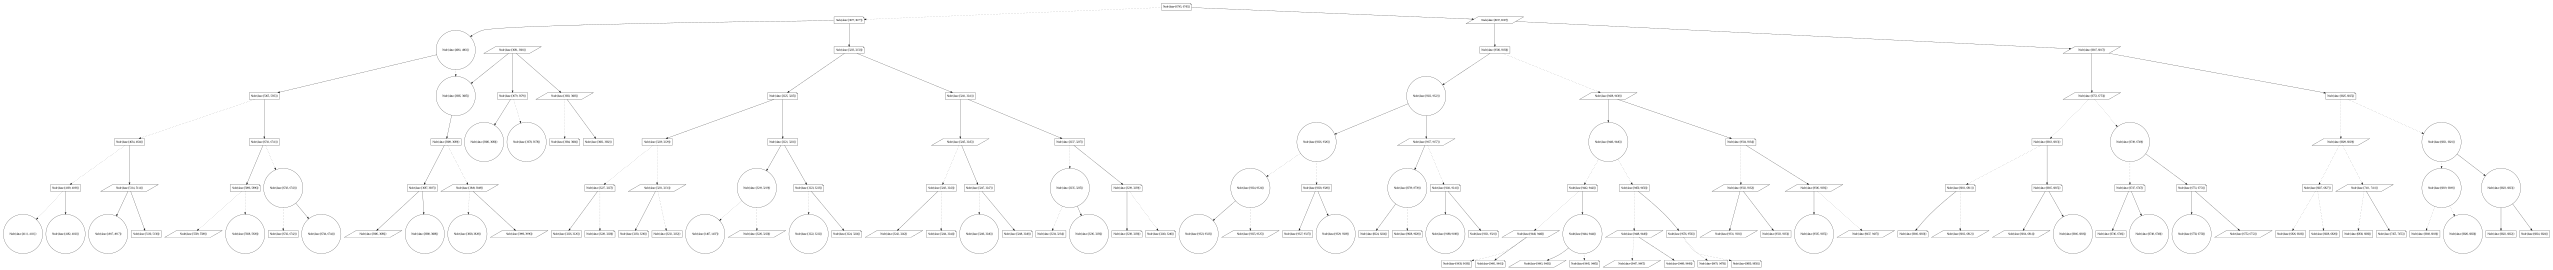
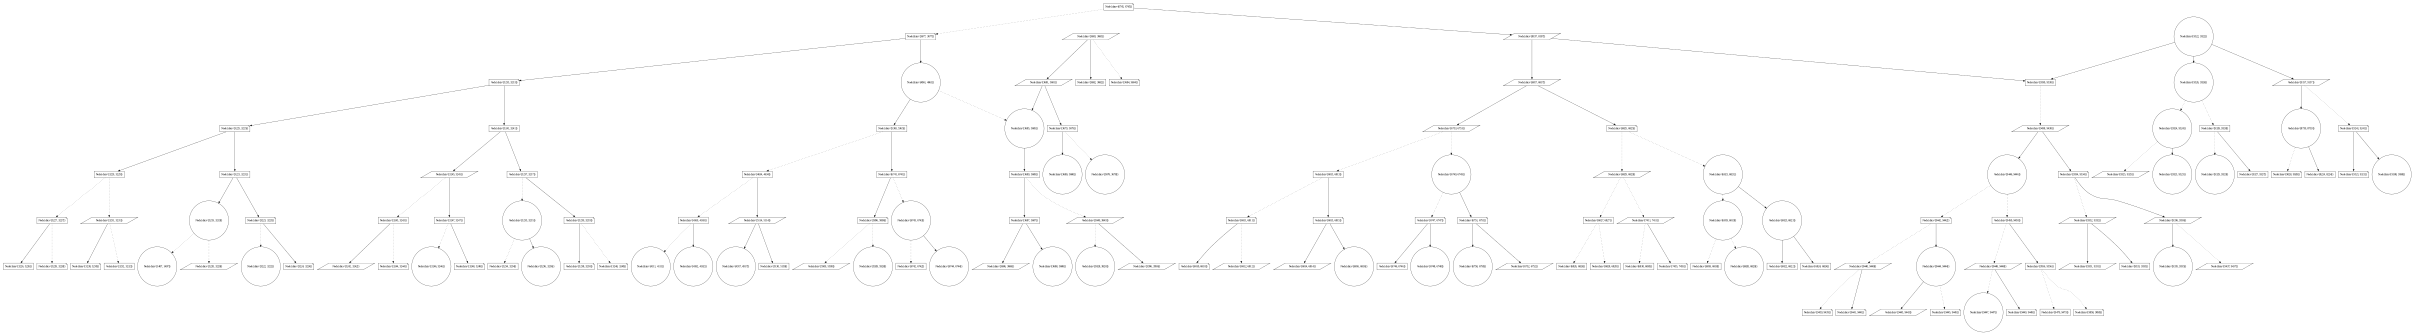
(1467, 69) -> (2114, 60)
(538, 72) -> (1068, 59)
(1323, 203) -> (2215, 142)
(1632, 264) -> (1983, 312)
